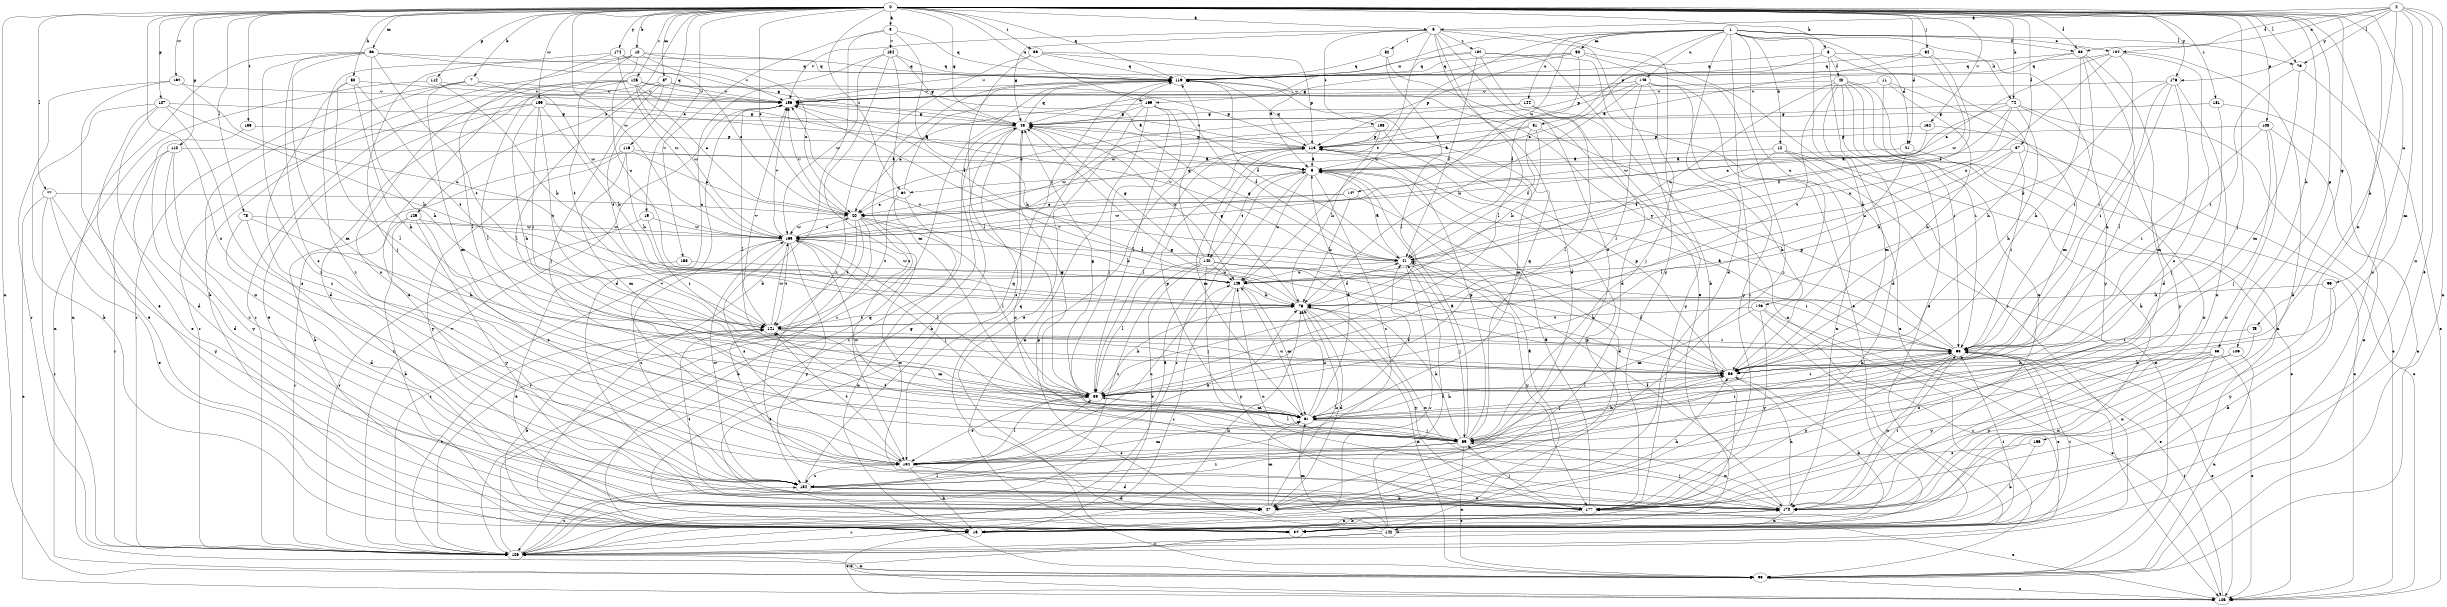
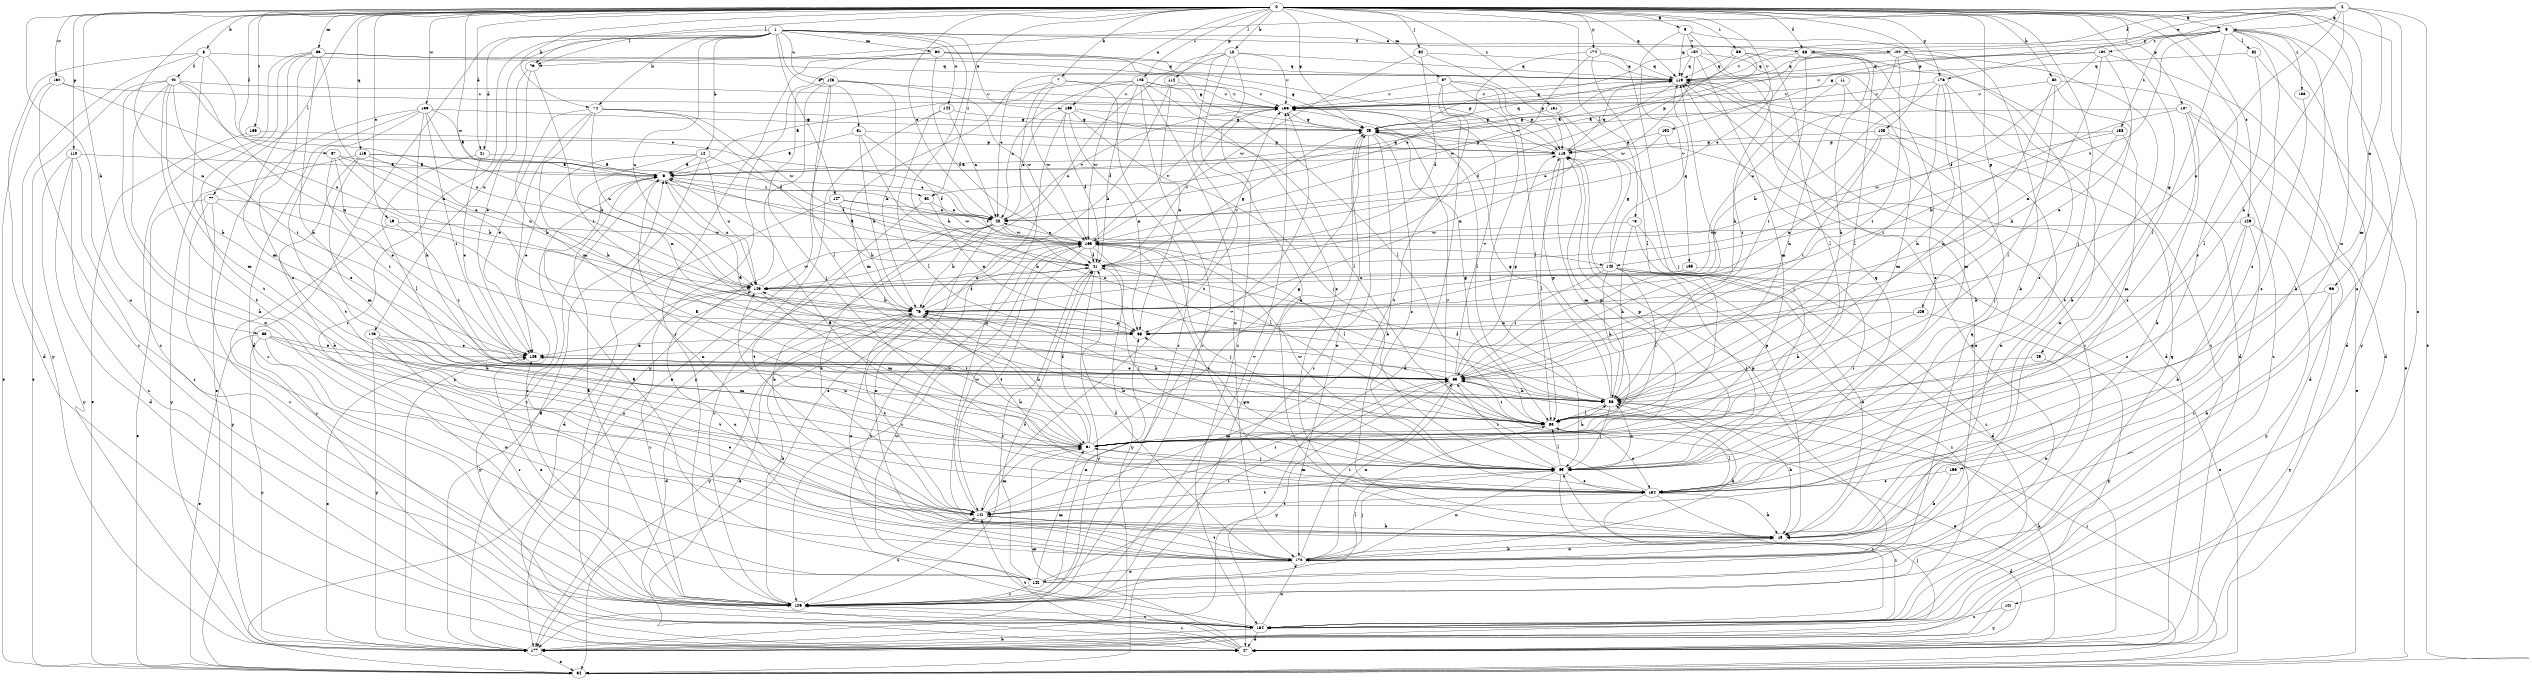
none -> (2302, 95)
(1145, 182) -> (726, 224)
(1188, 192) -> none
none -> (2008, 606)
